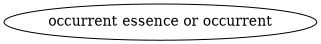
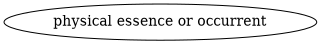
(160, 22) -> (160, 22)
